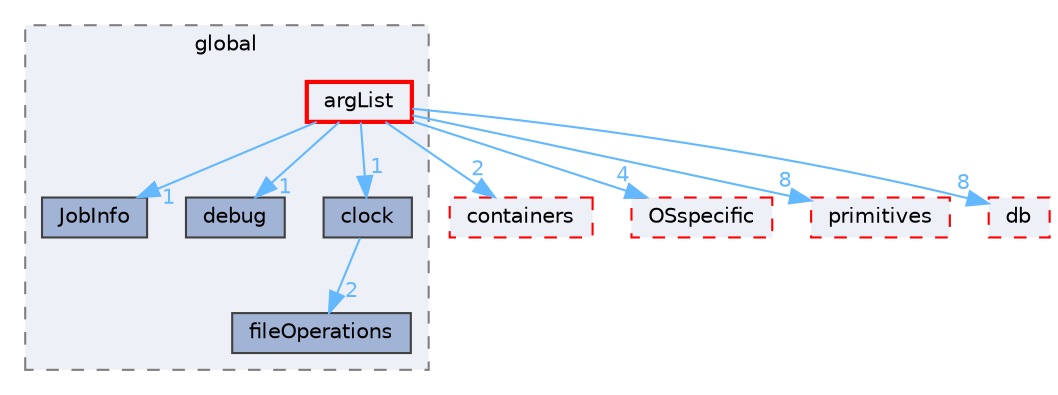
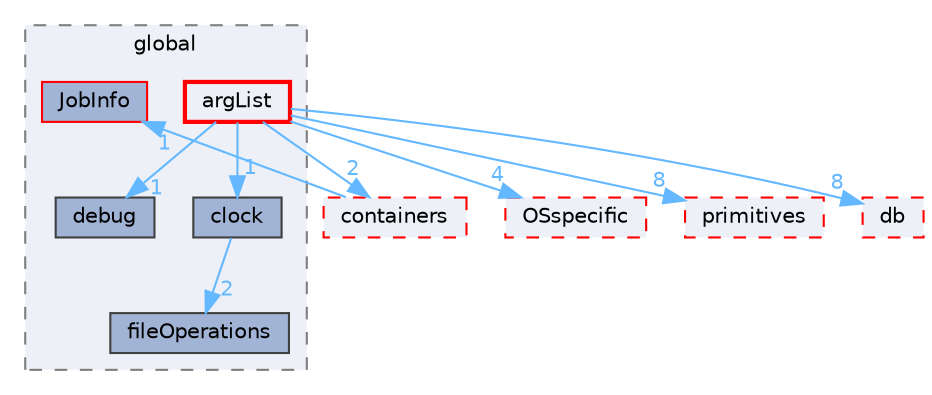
(237, 155) -> (254, 163)
(95, 217) -> (95, 102)
